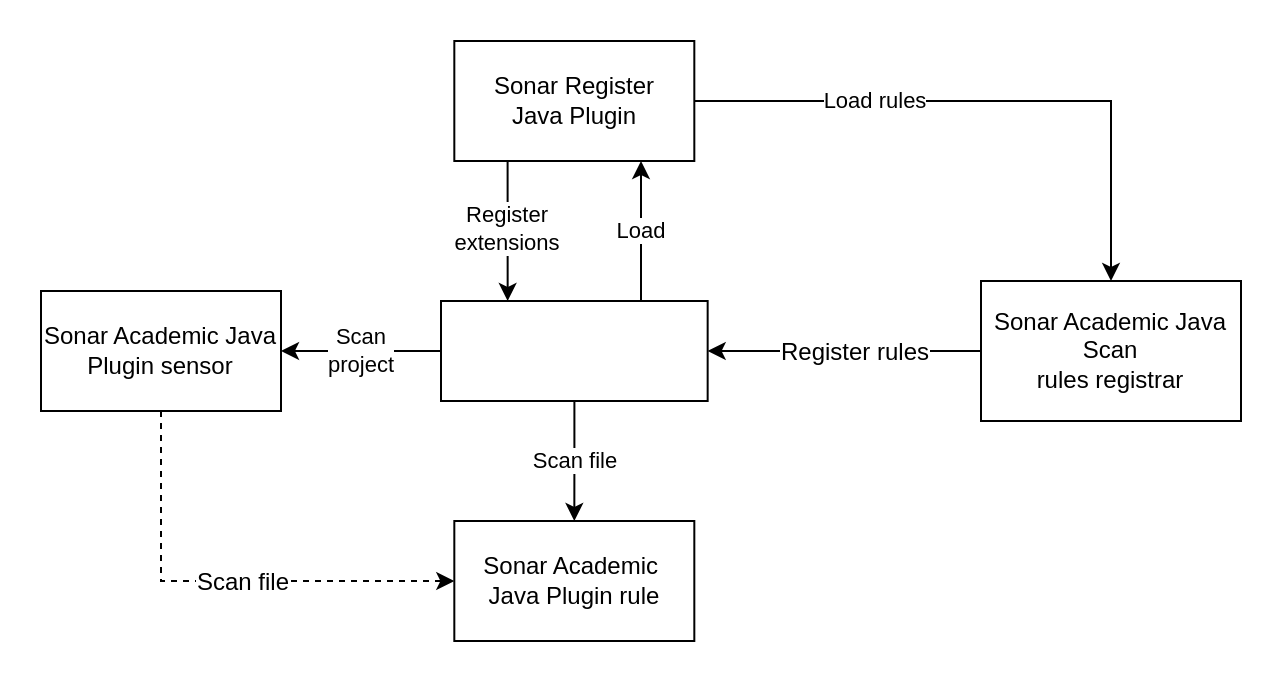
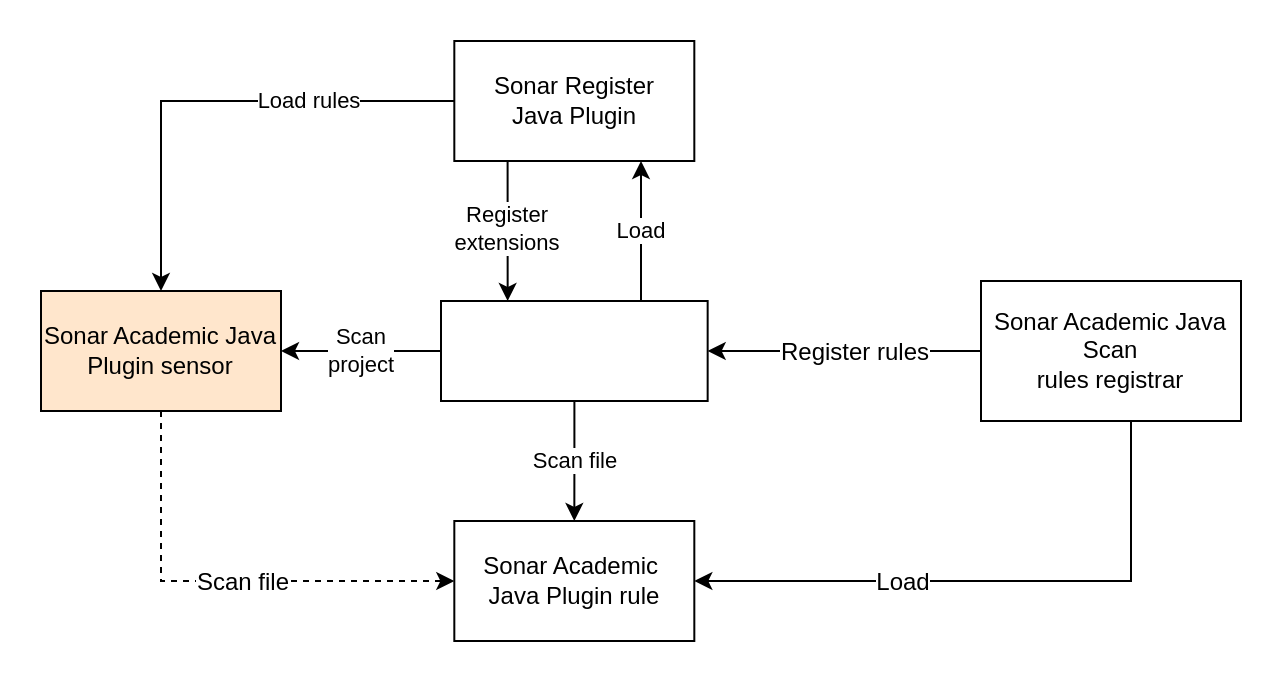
(986, 101) -> (219, 101)
(161, 351) -> (161, 351)
none -> (1091, 581)
